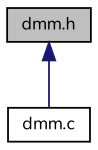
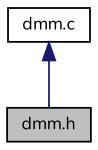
(49, 84) -> (49, 84)
